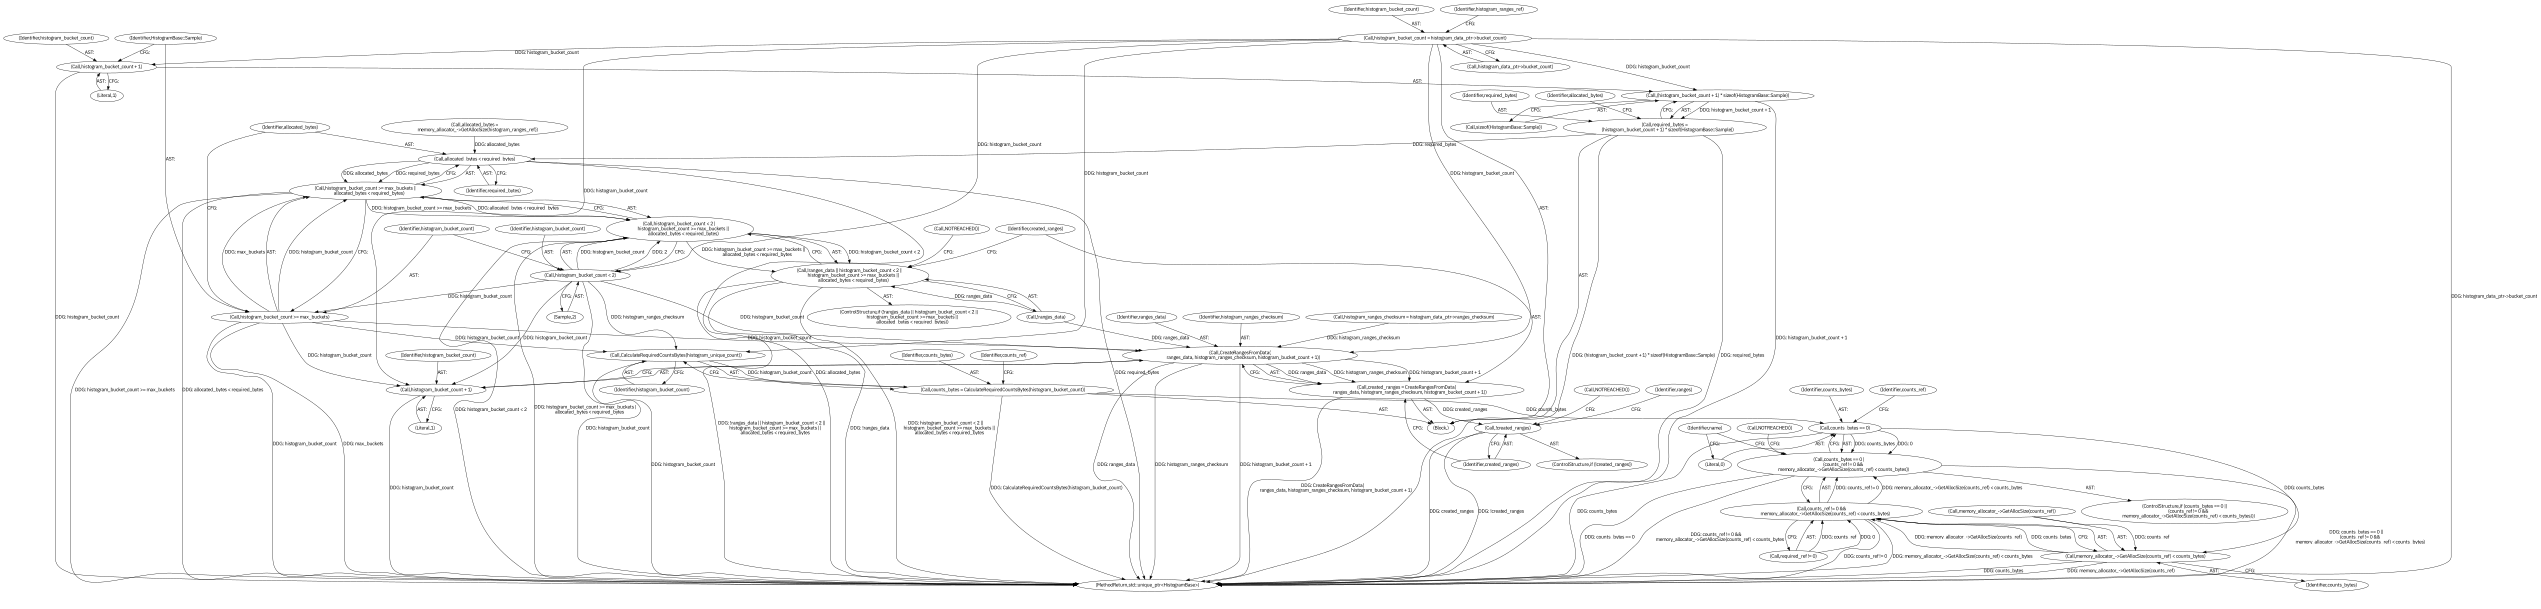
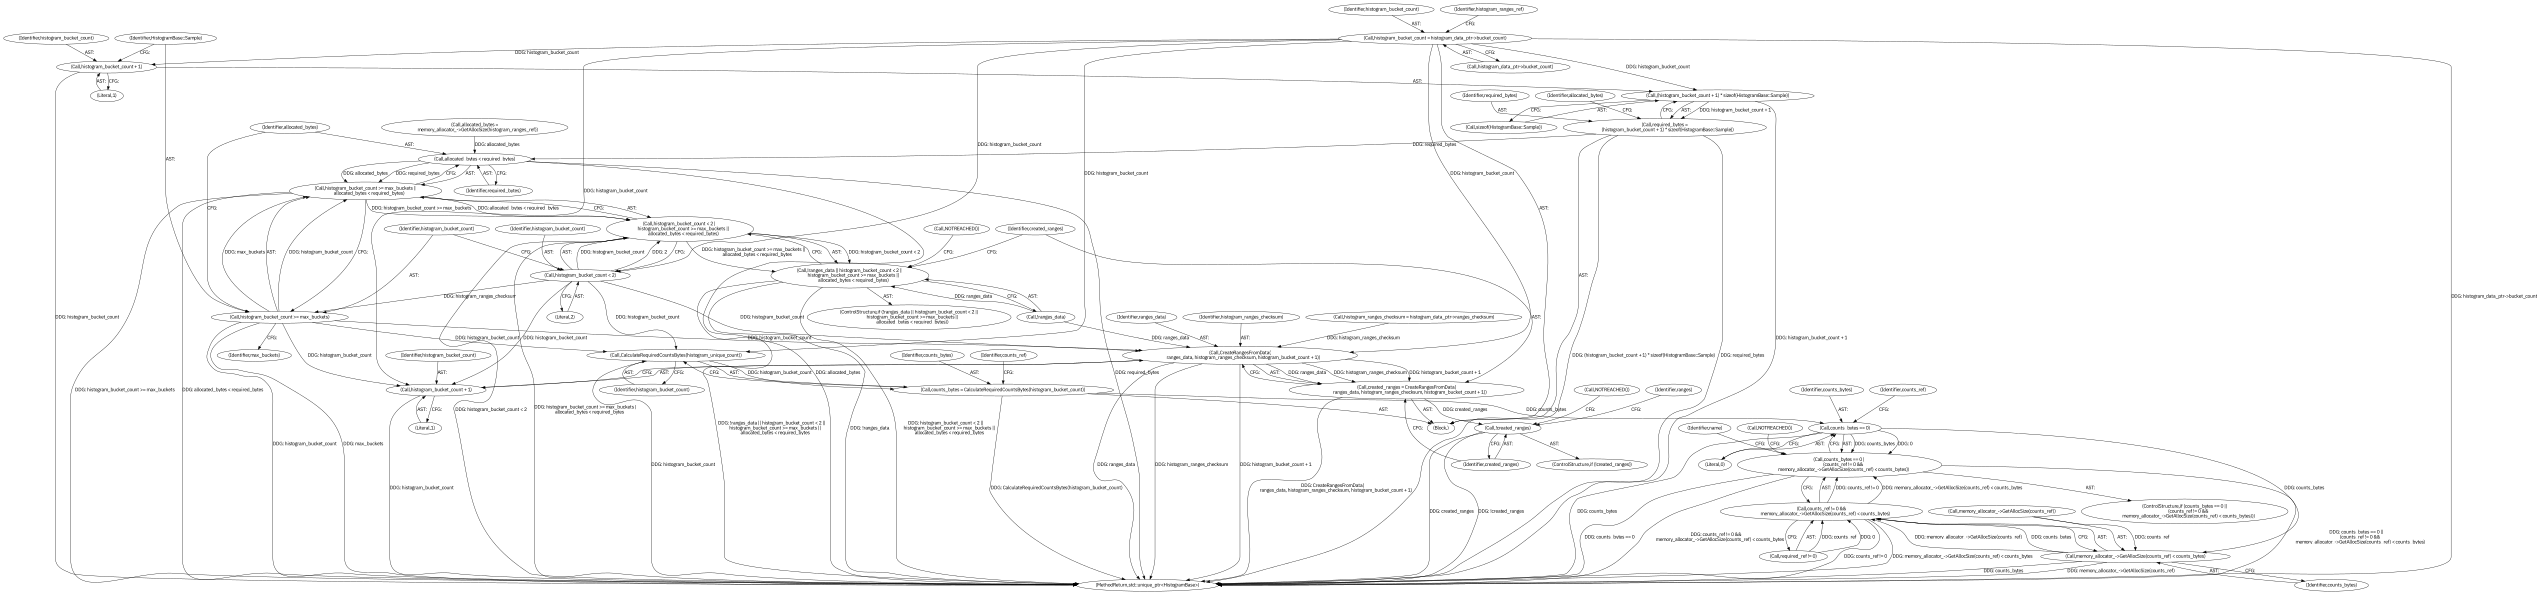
(480, 296) -> (480, 296)
(565, 317) -> (565, 317)
(648, 317) -> (648, 317)
none -> (254, 355)
(1709, 444) -> (1780, 447)
(636, 572) -> none
